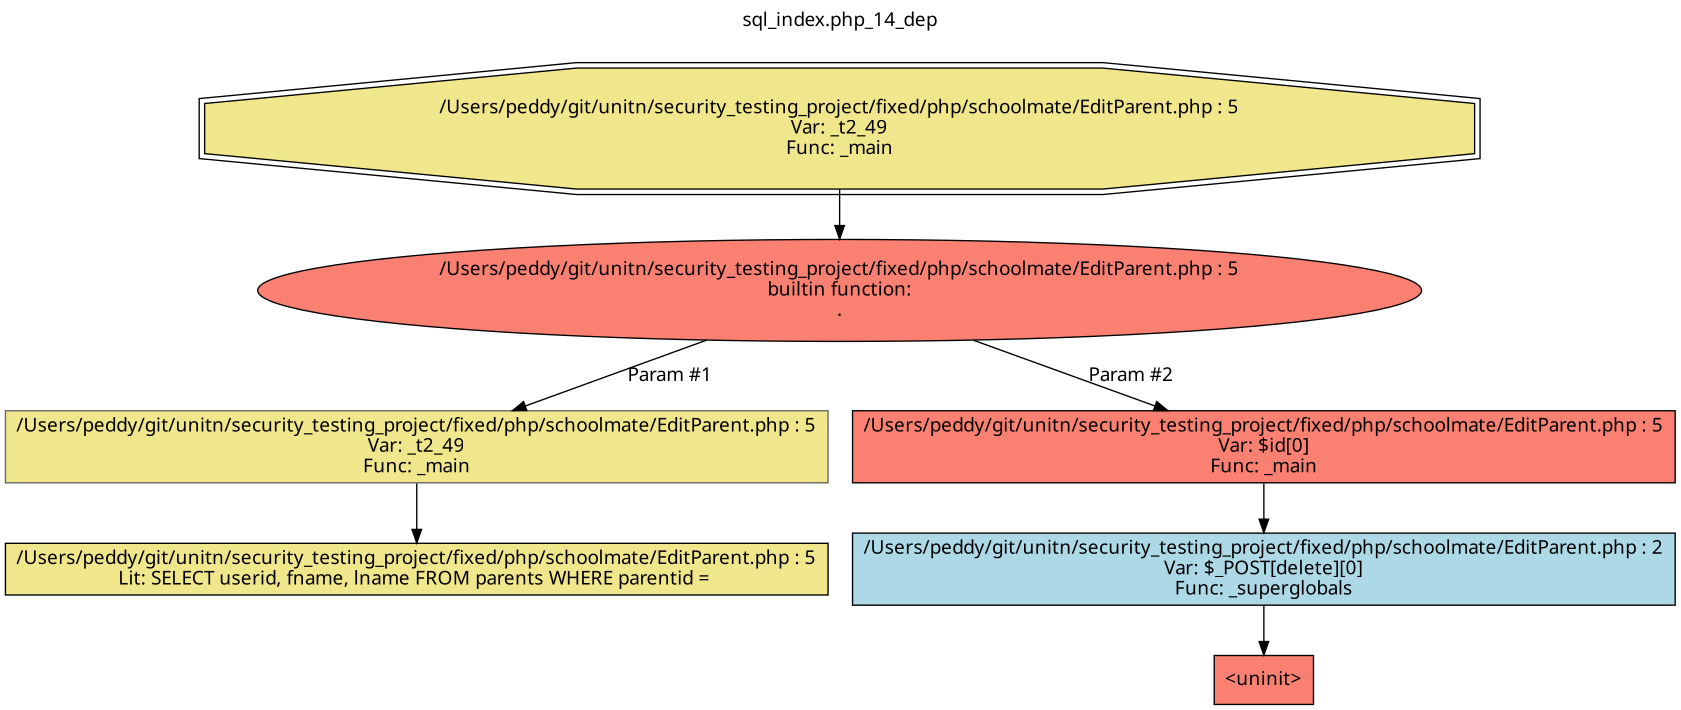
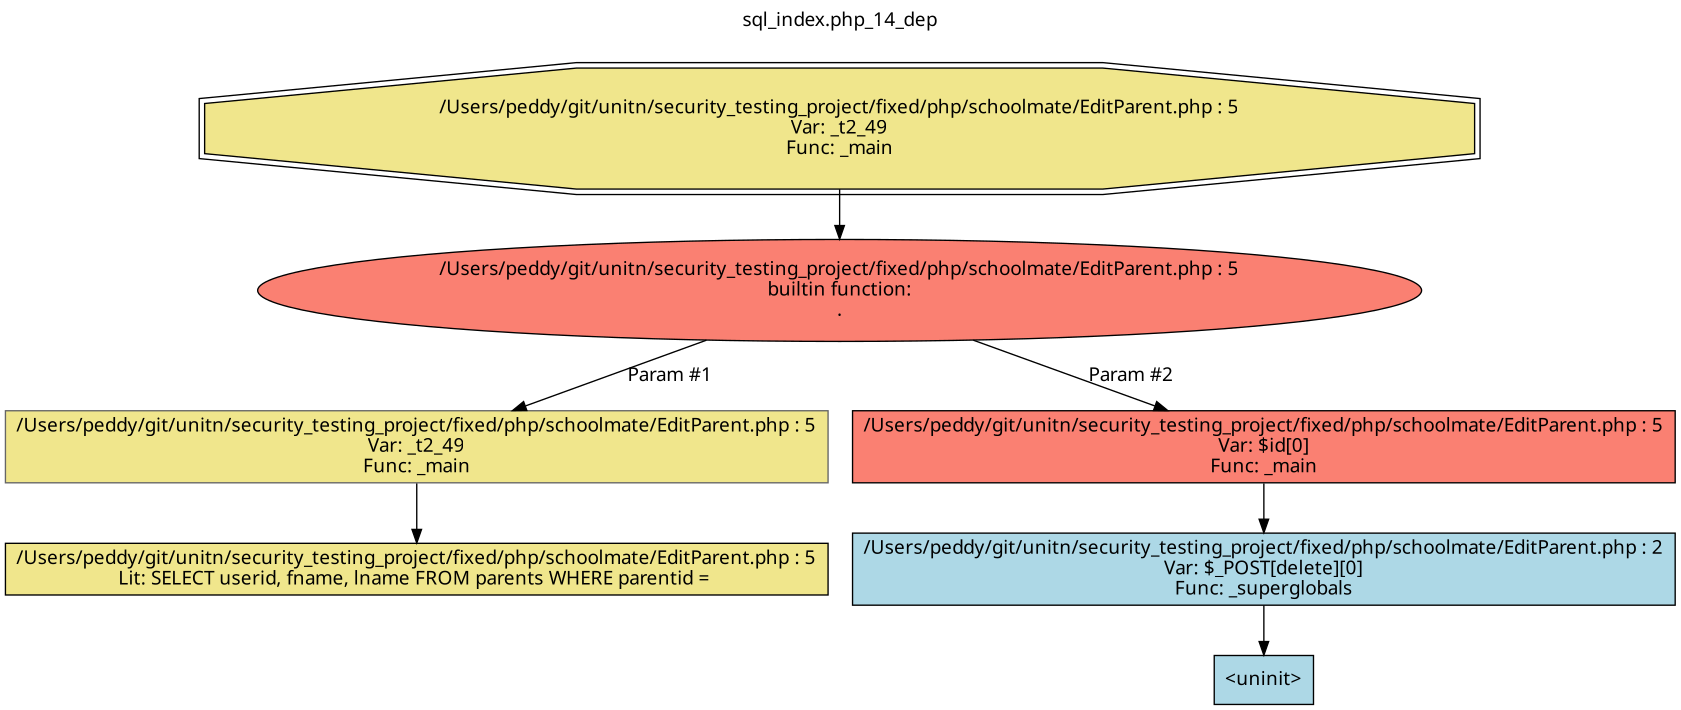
(1264, 680) -> (1264, 680)
